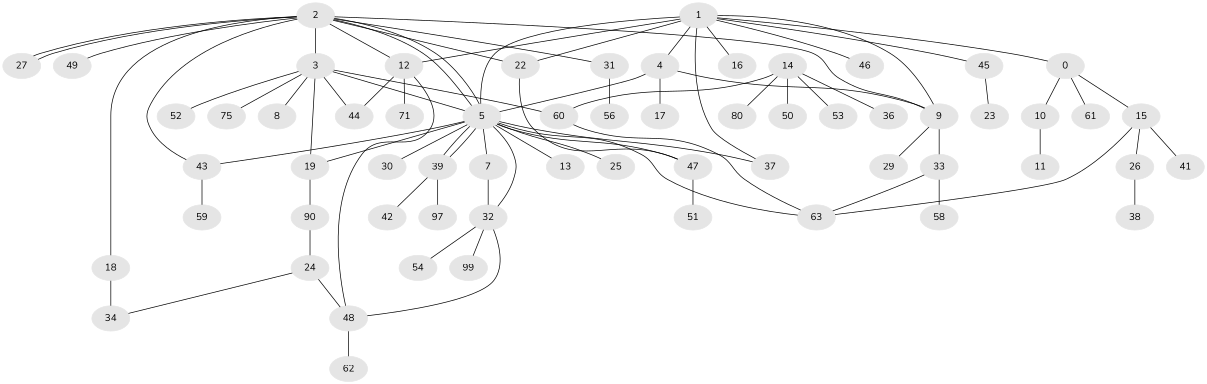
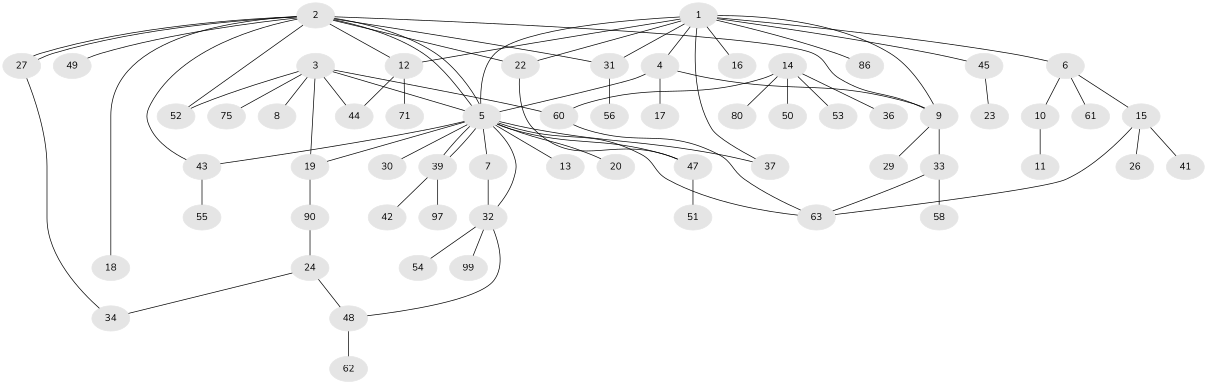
(316, 41) -> (246, 66)
none -> (654, 41)
(865, 66) -> (865, 66)
(1065, 66) -> (1065, 66)
(356, 164) -> none
(616, 167) -> (616, 167)
(202, 217) -> (202, 217)
(1135, 217) -> none
(111, 293) -> (47, 200)
